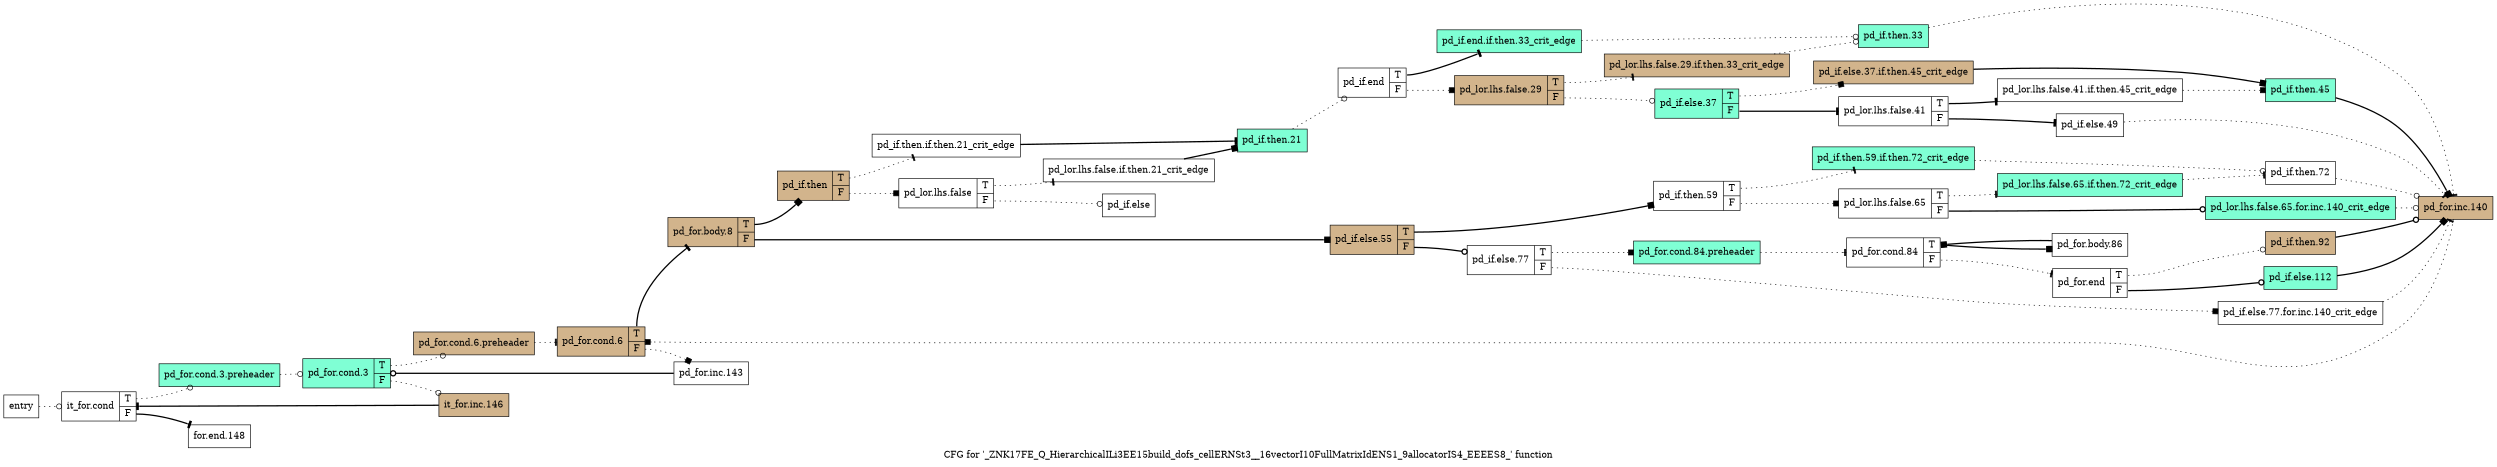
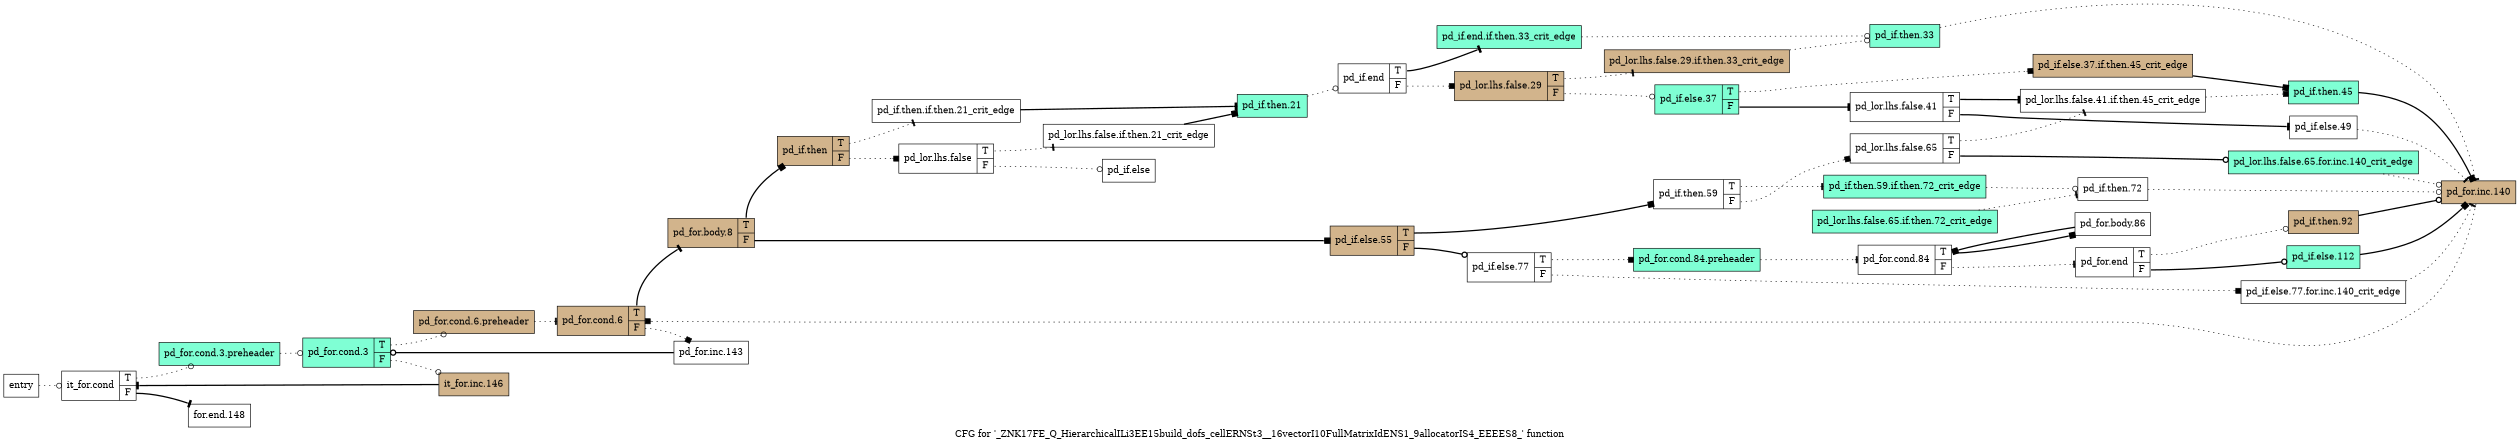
(1971, 195) -> (2022, 132)
